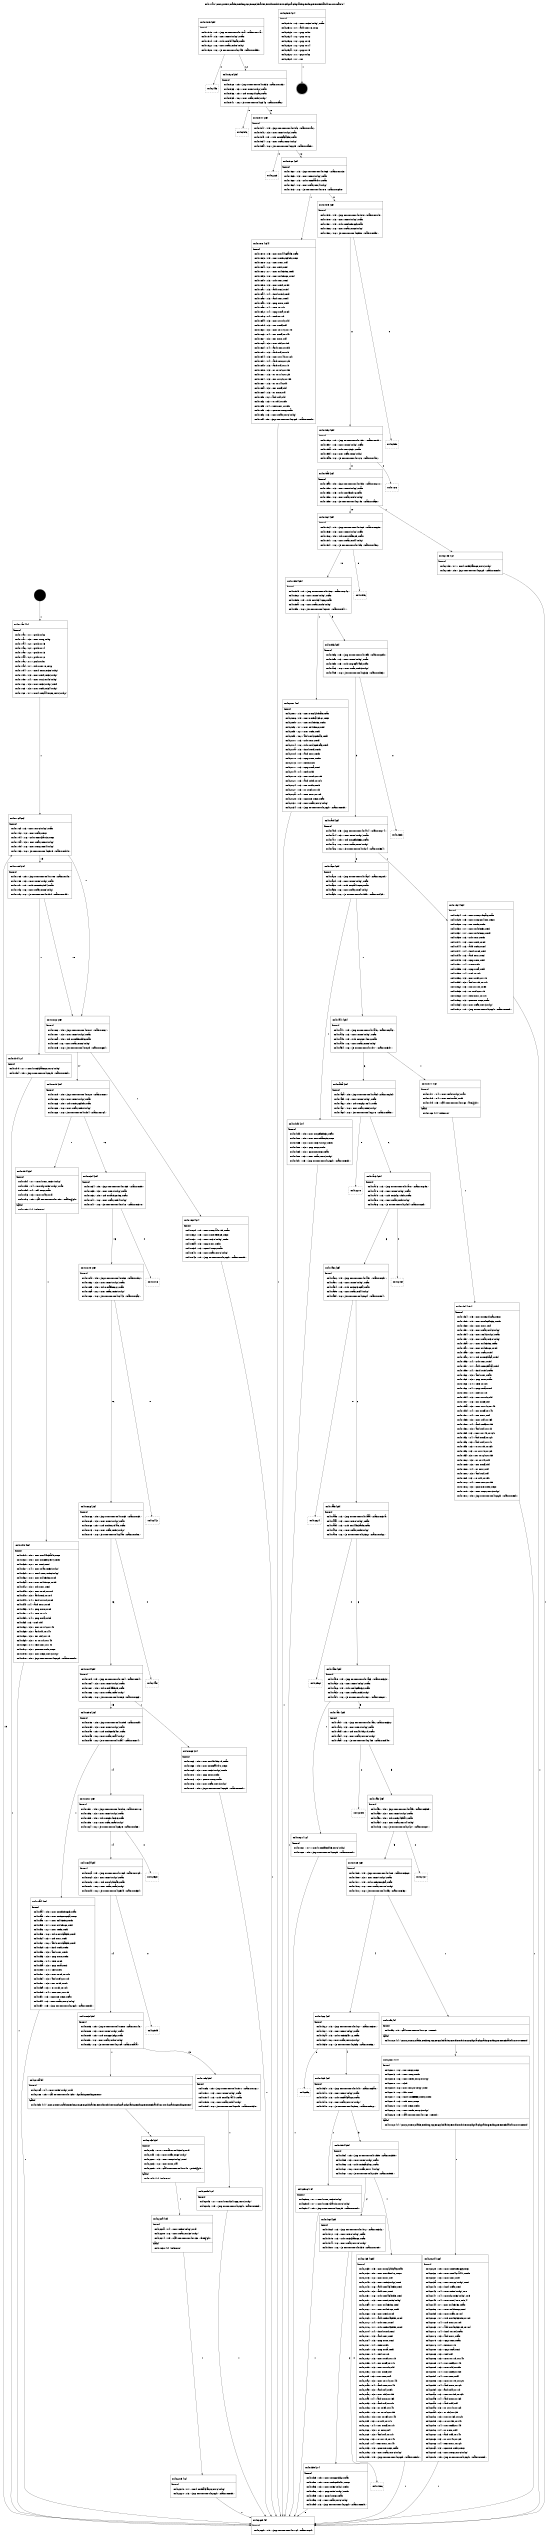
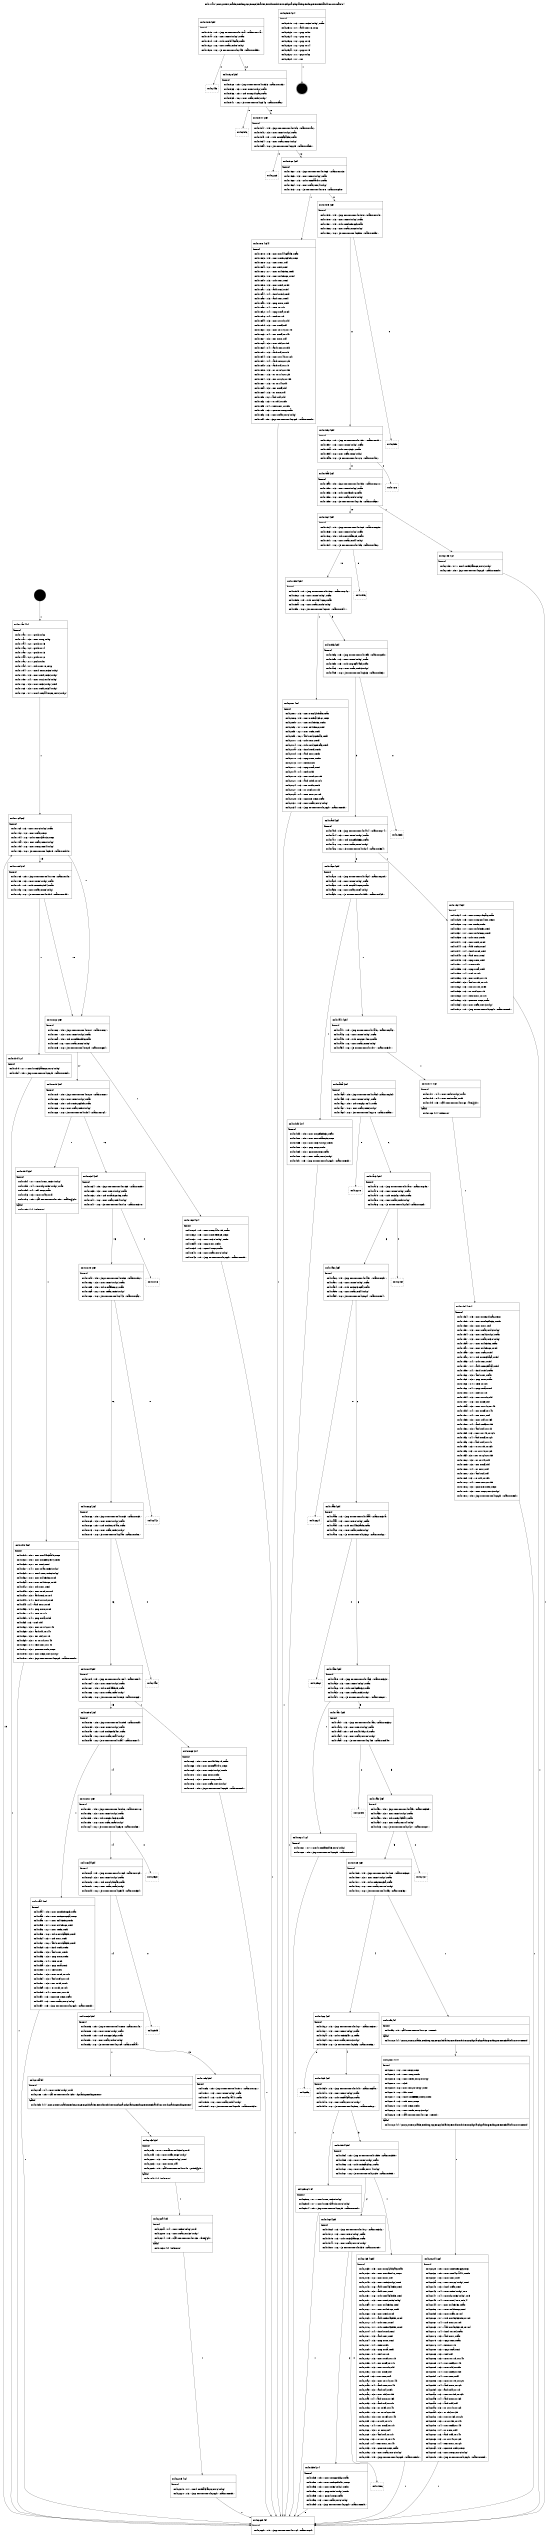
(363, 1066) -> none
(229, 2199) -> none
